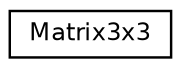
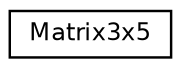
(90, 34) -> (90, 34)
